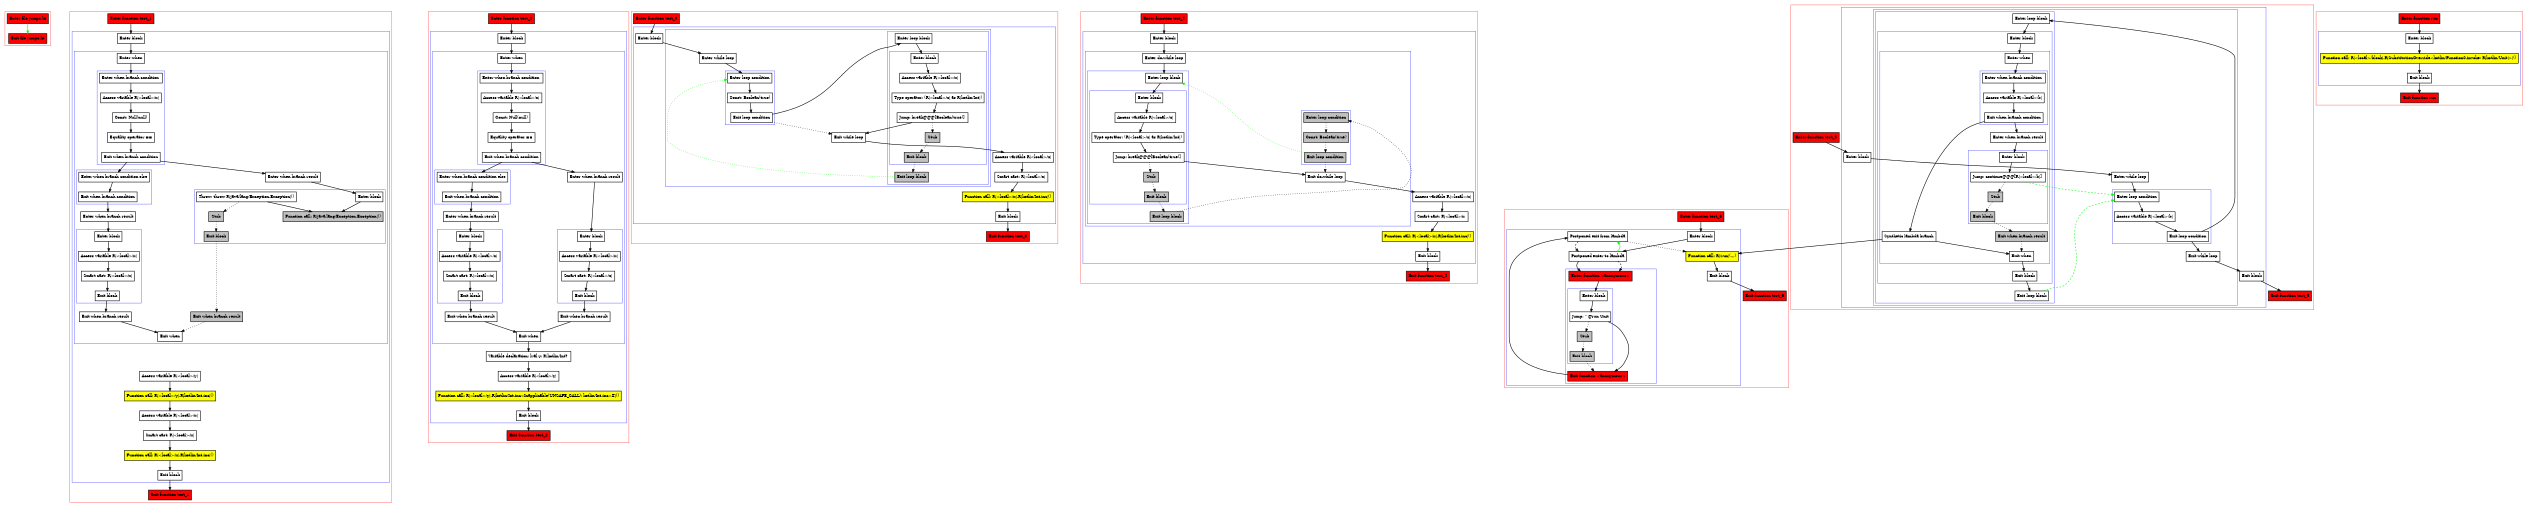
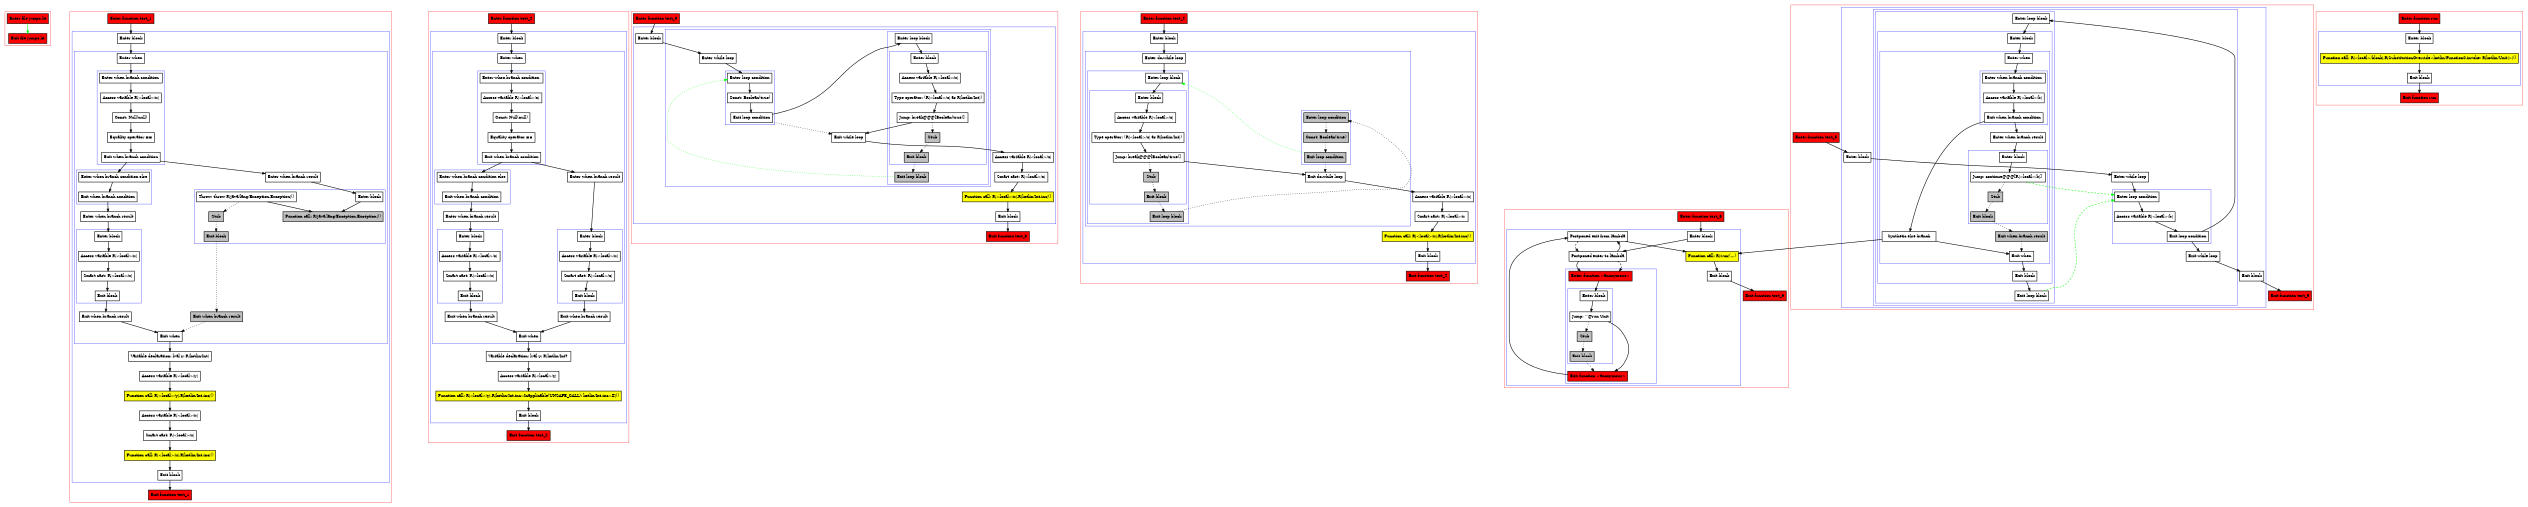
(1909, 237) -> (1909, 237)
(1657, 247) -> (1657, 247)
(1620, 248) -> (1620, 248)
none -> (170, 356)
